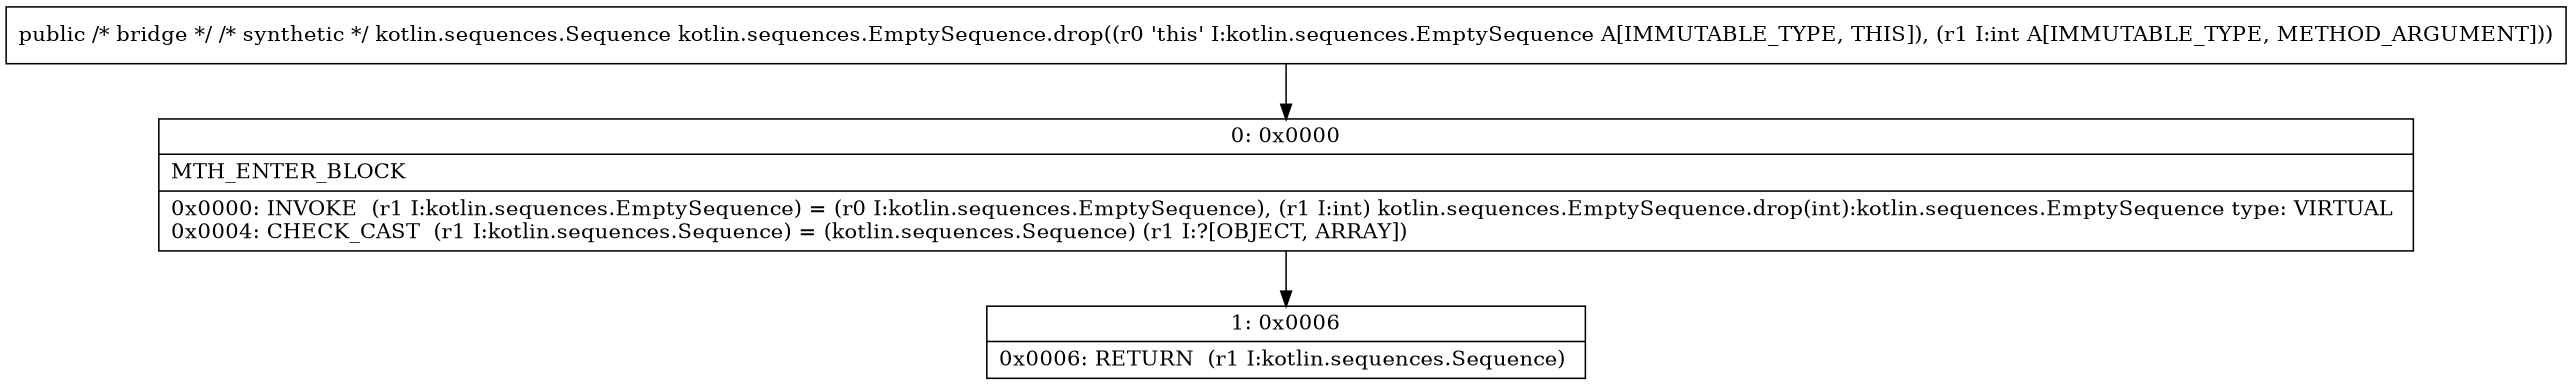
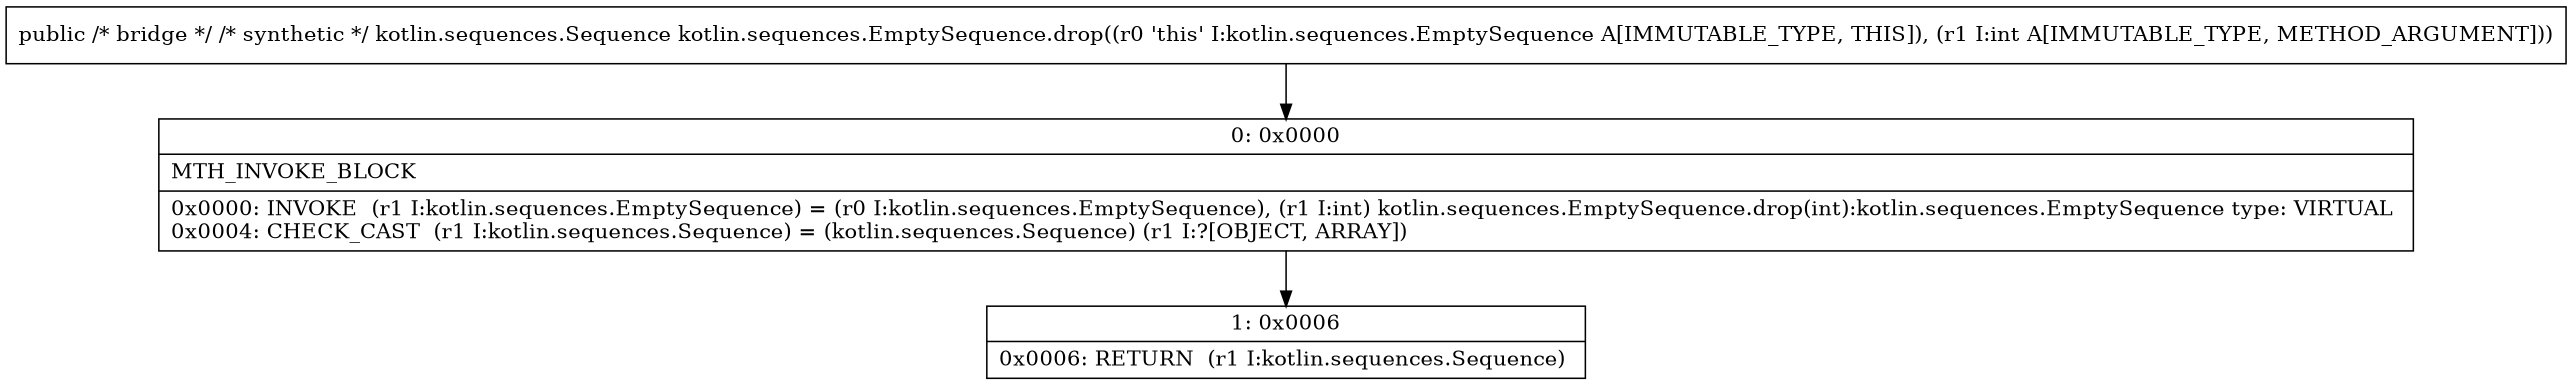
(289, 172) -> (294, 172)
